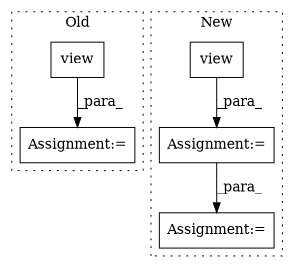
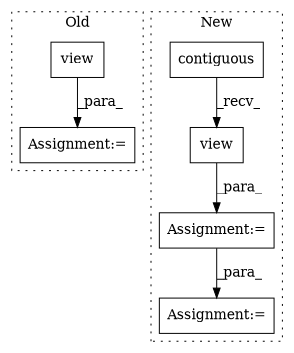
none -> (217, 60)
